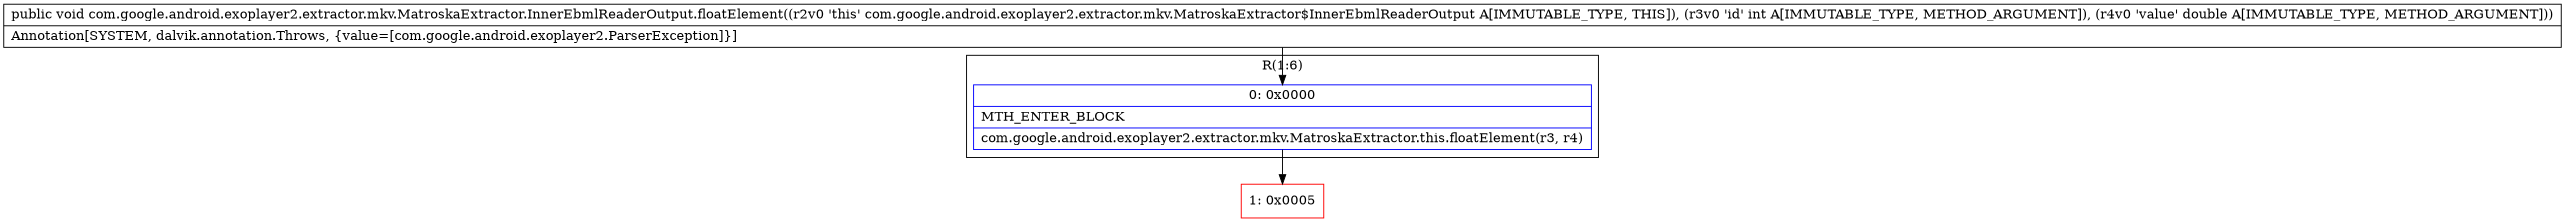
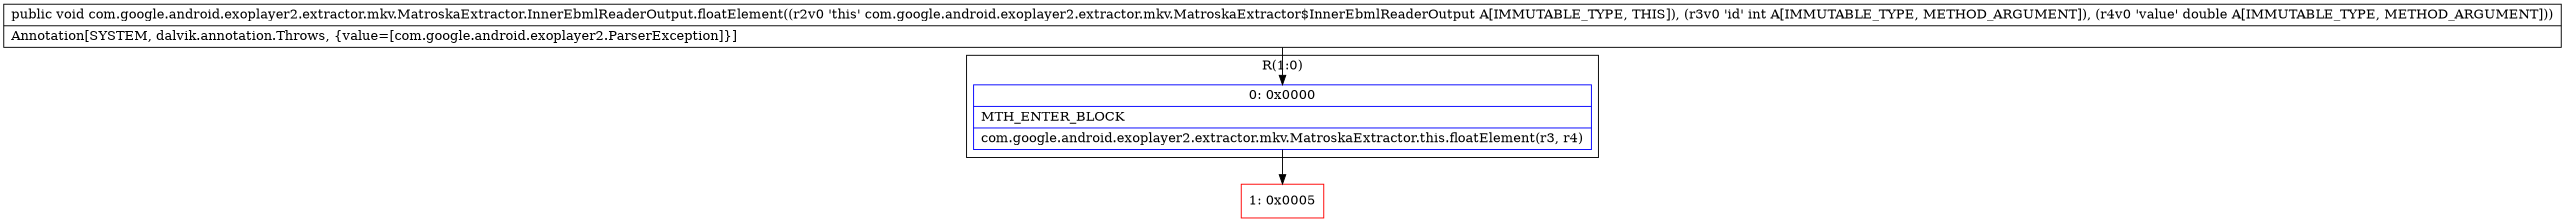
(1282, 66) -> (1282, 66)
